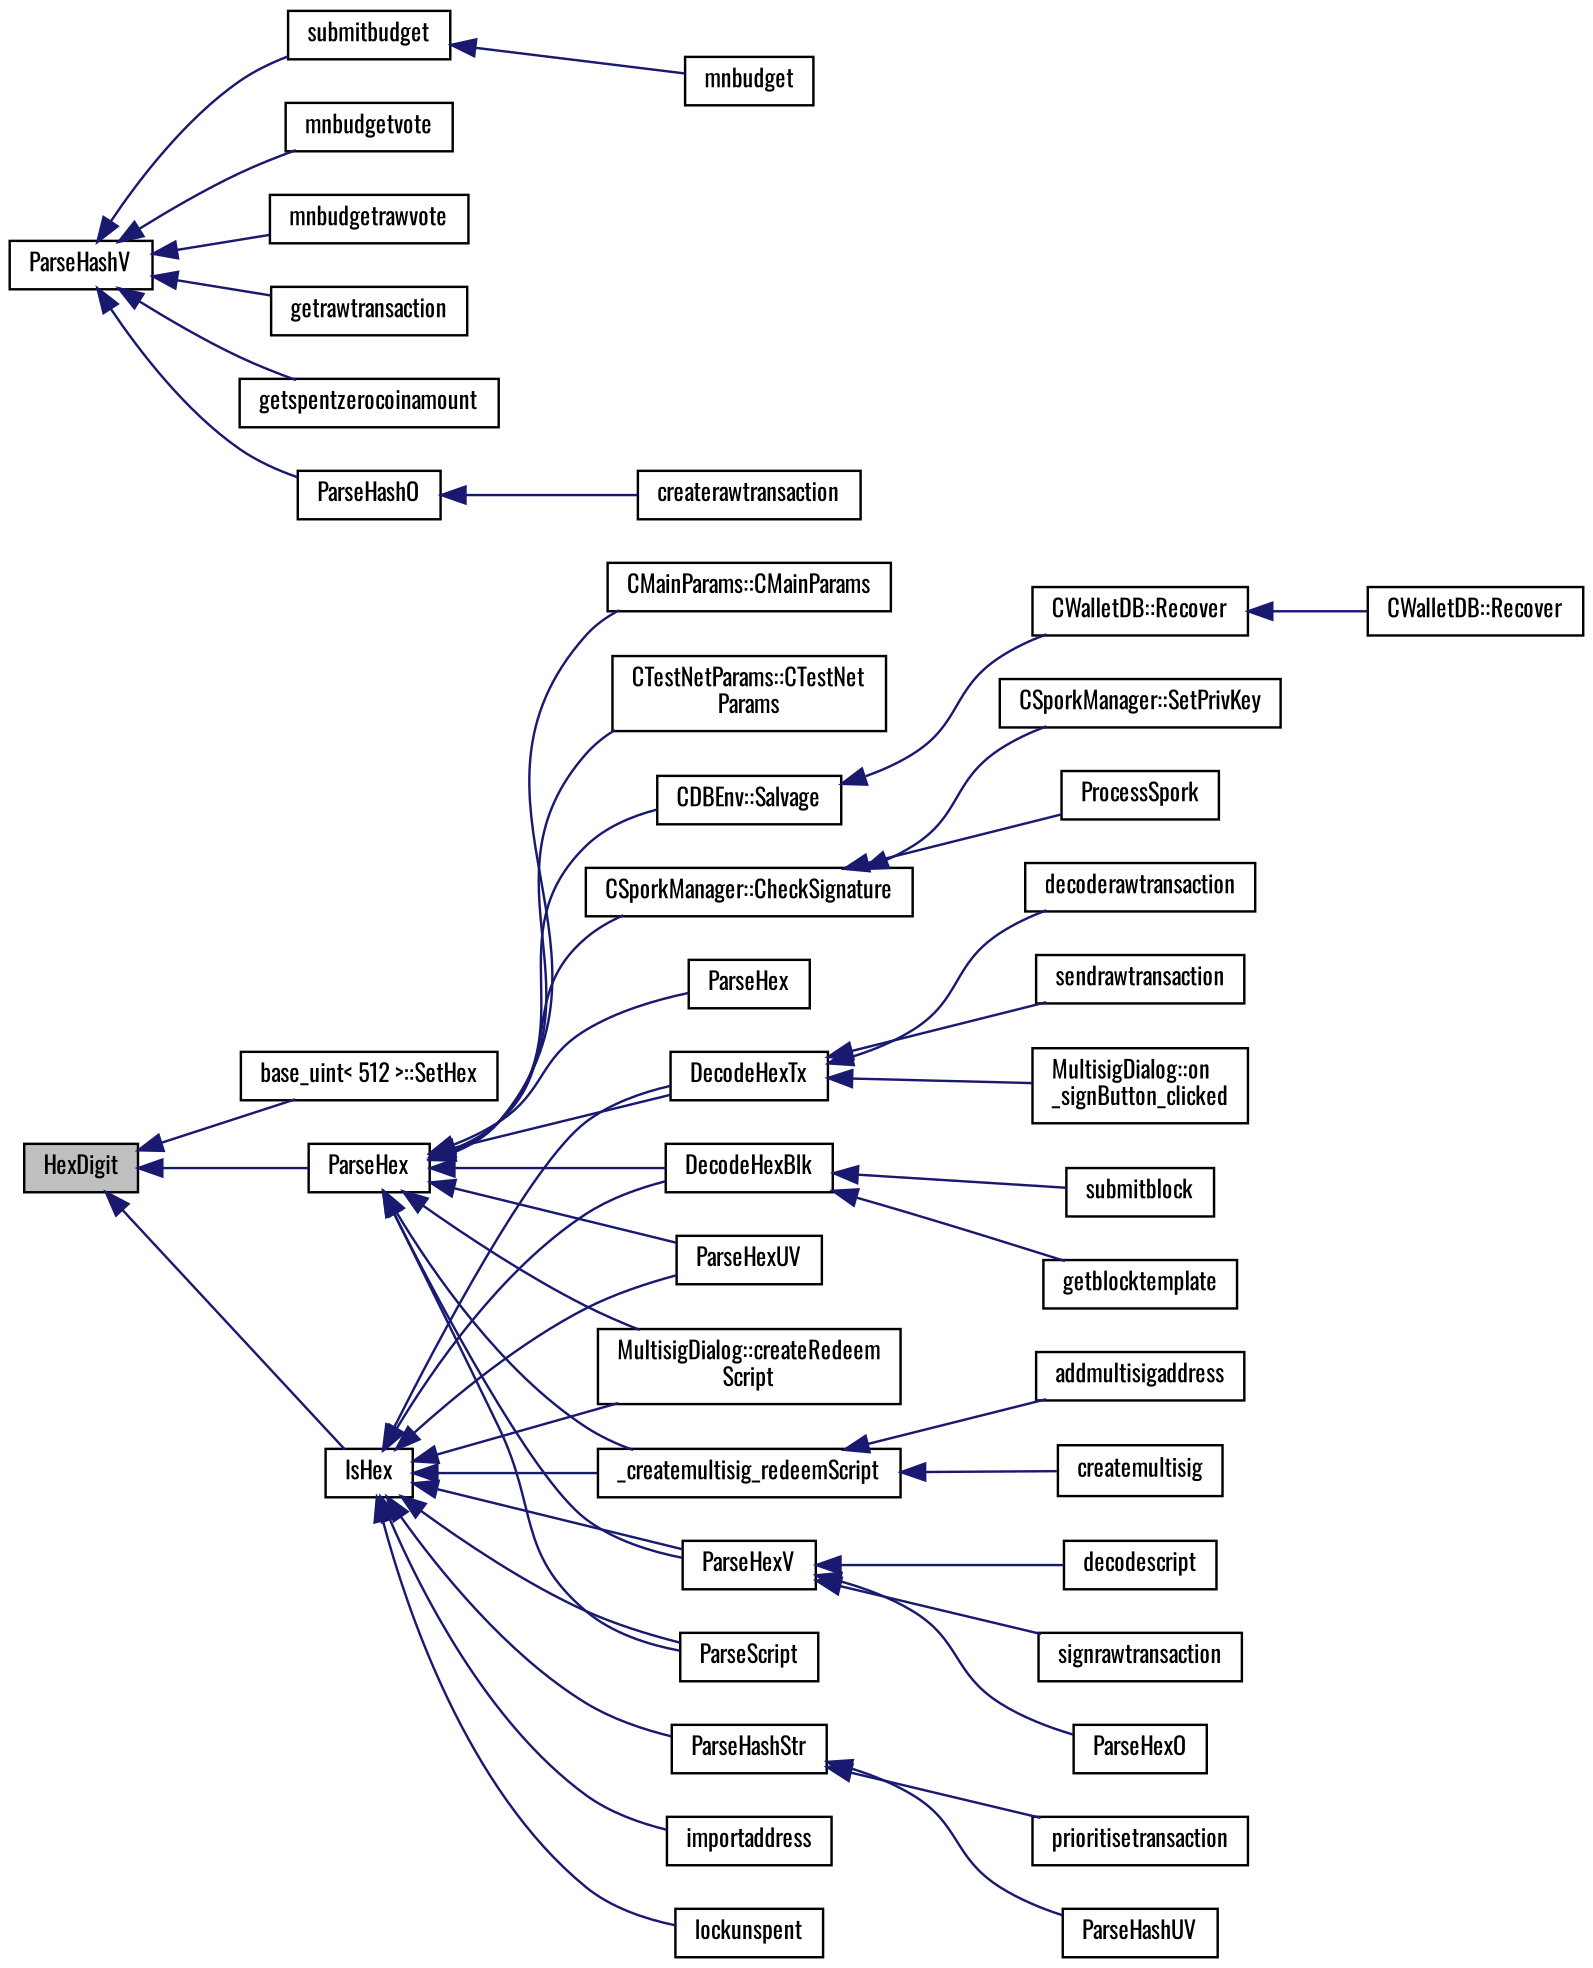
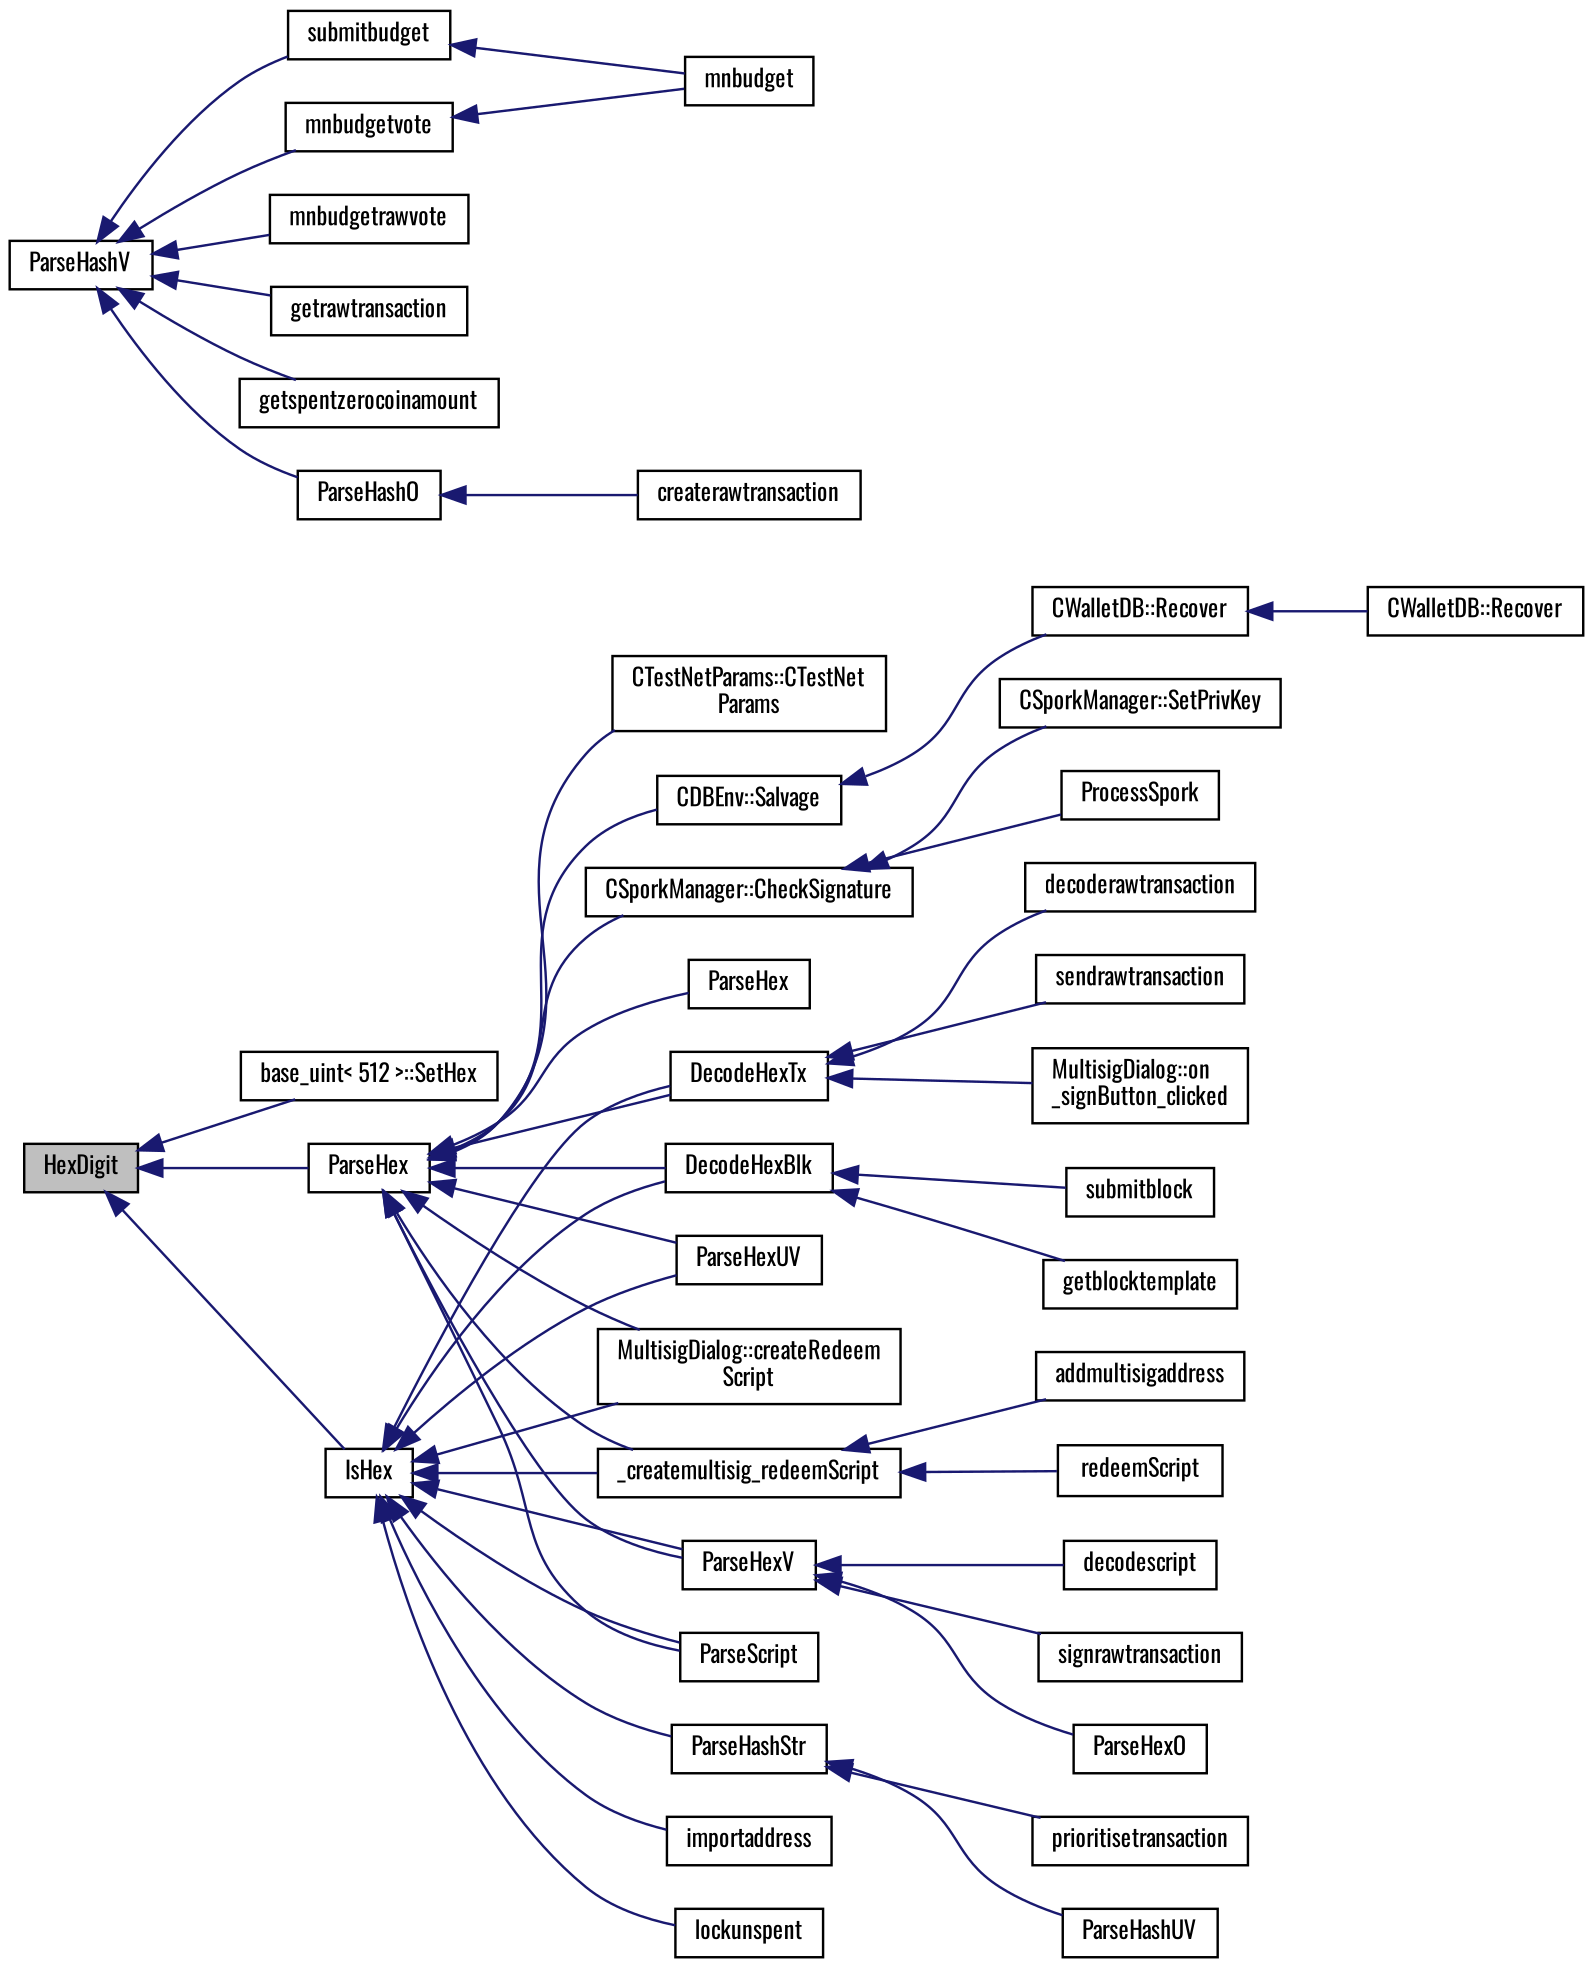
none -> (581, 101)
(749, 587) -> none
(1140, 1471) -> (1140, 1471)
